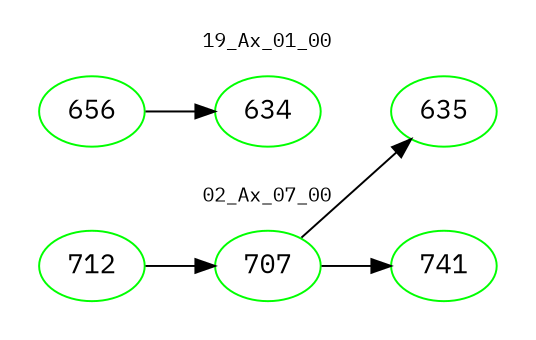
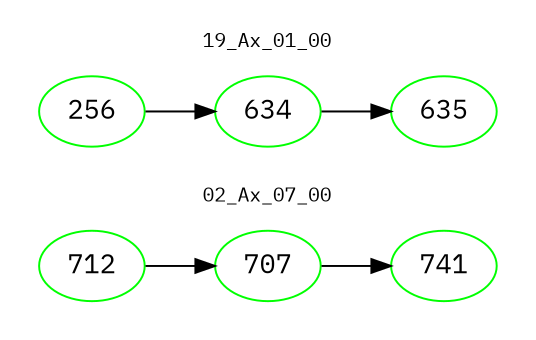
(92, 111) -> (92, 111)
(349, 195) -> (346, 111)
